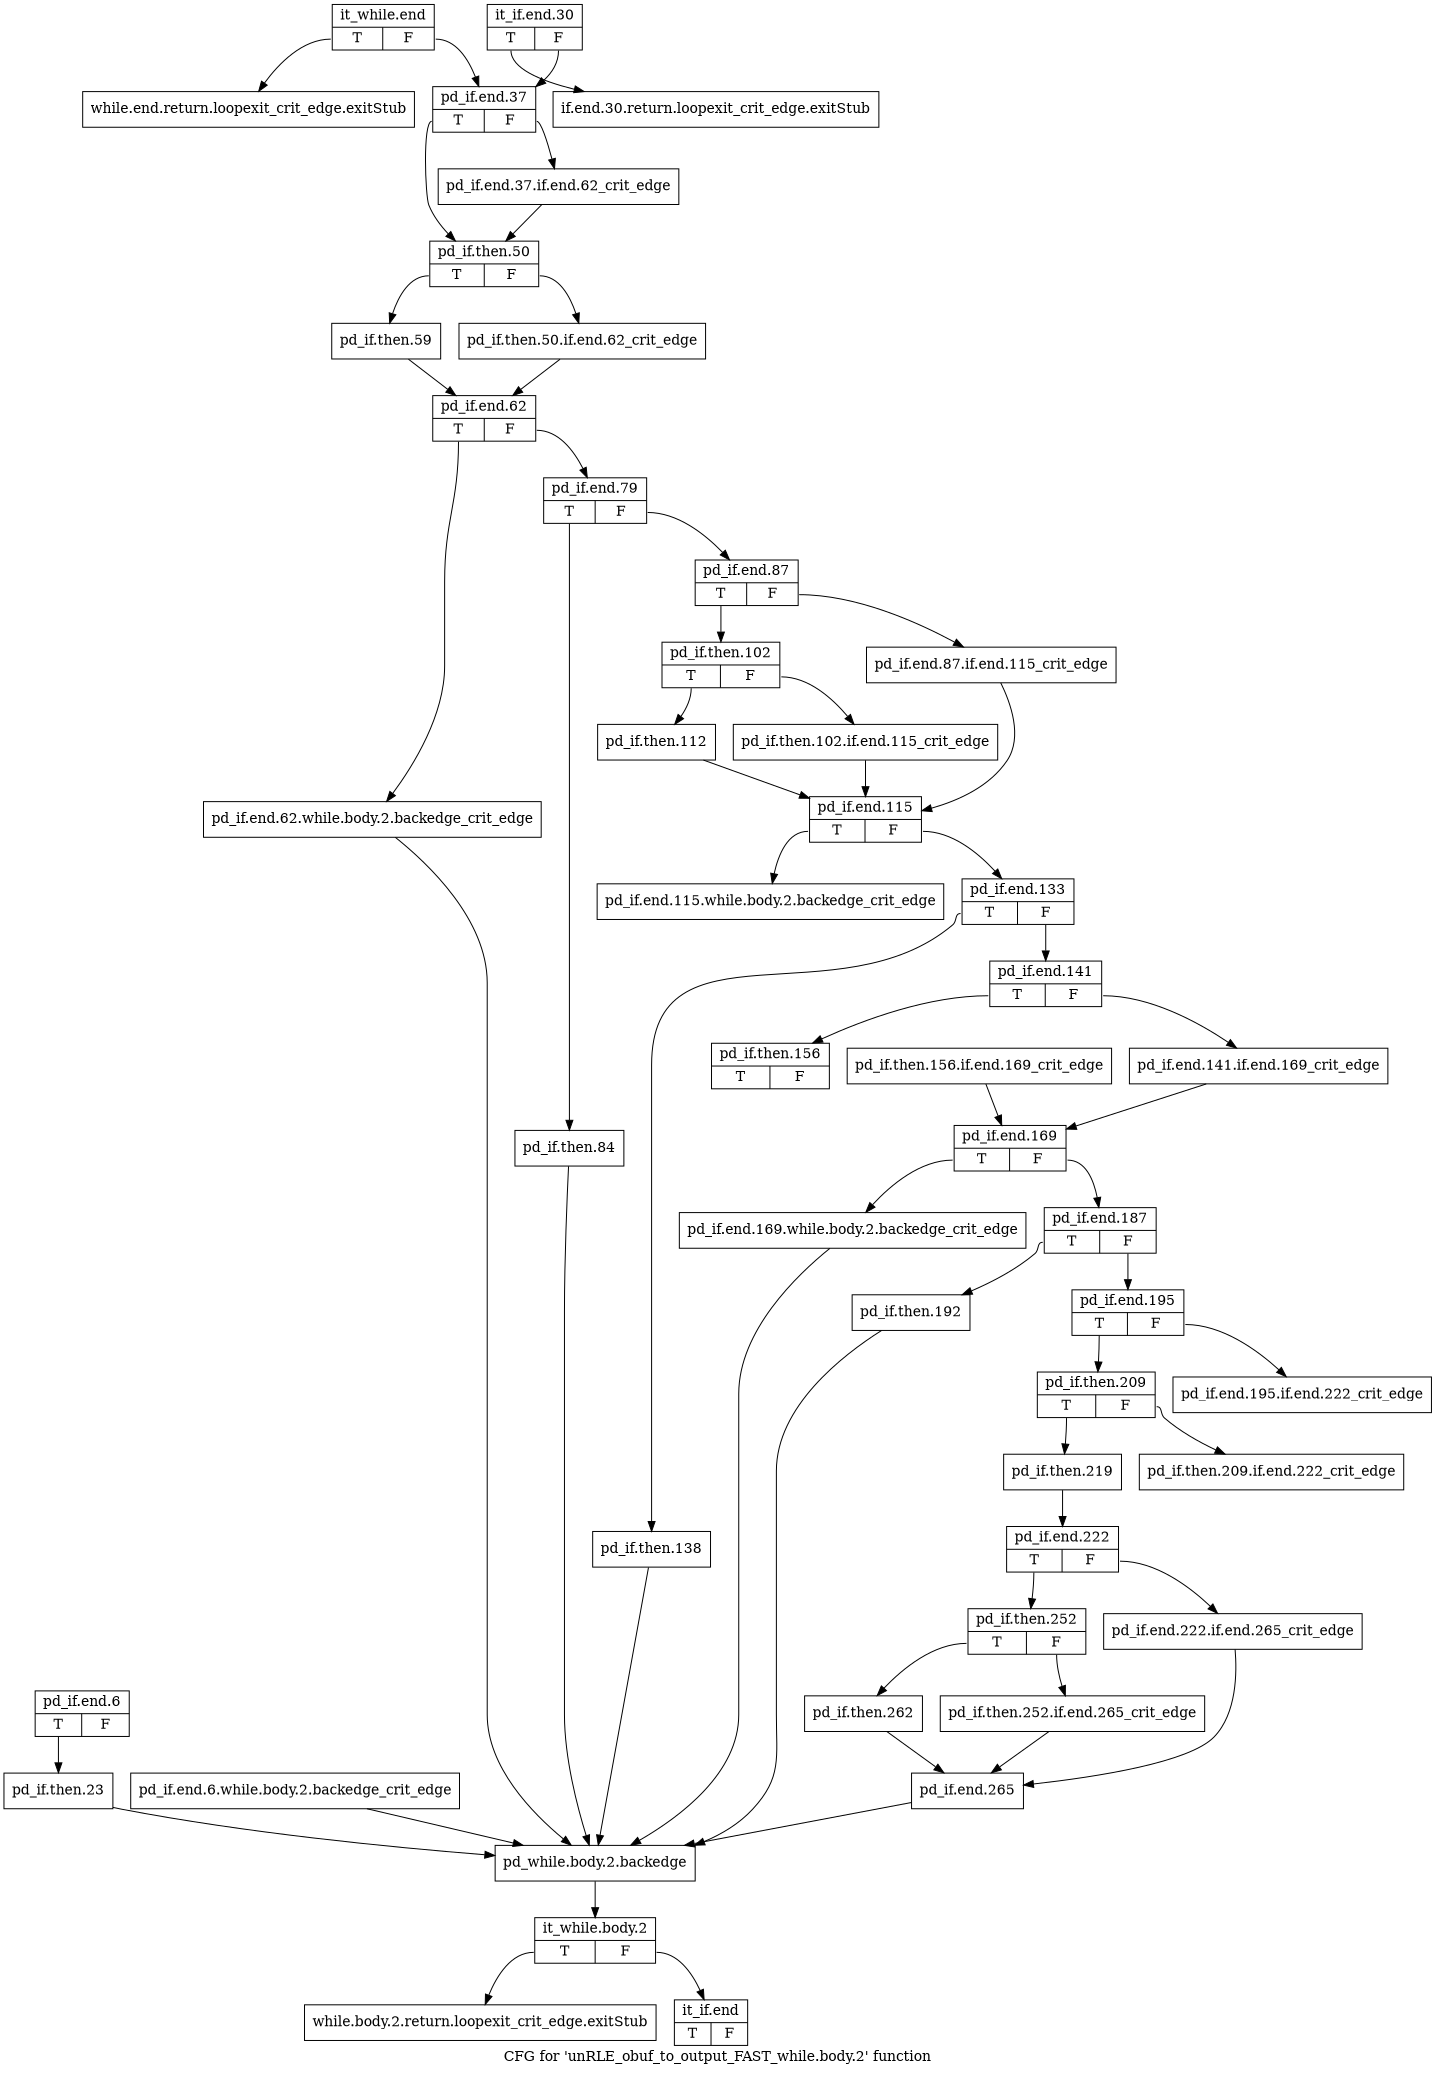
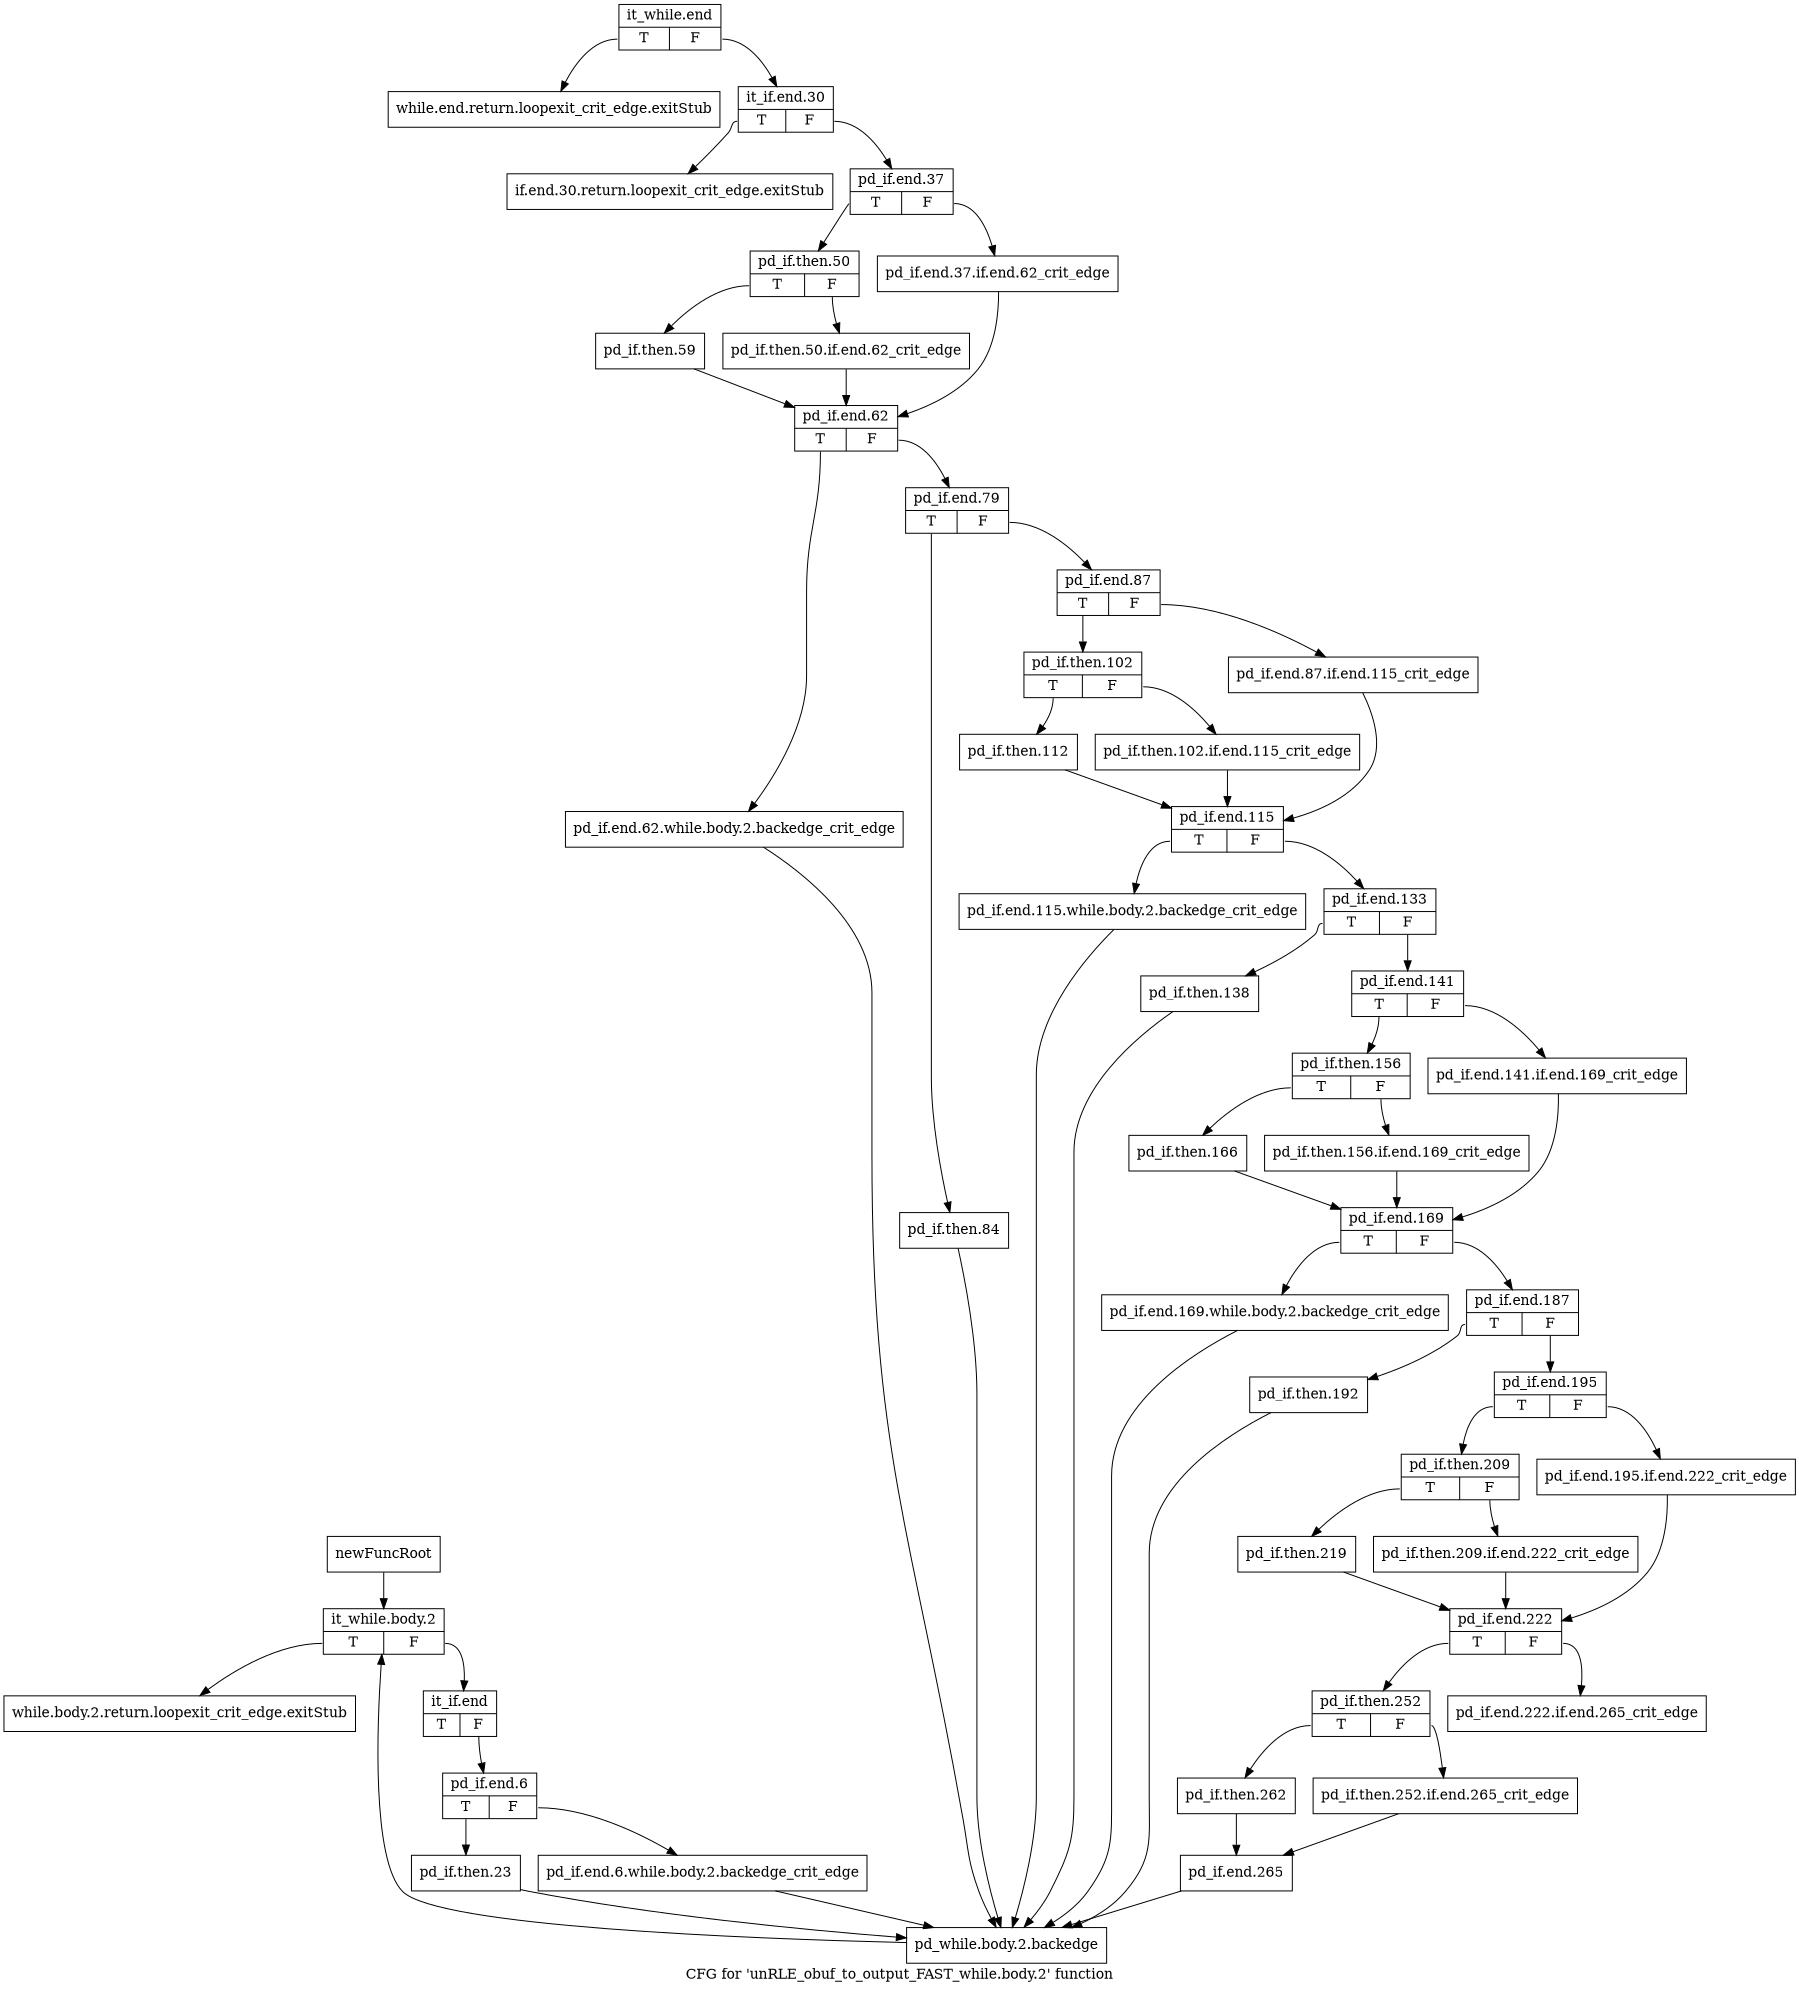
(461, 52) -> (752, 52)
(527, 219) -> (977, 370)
none -> (1382, 1112)
none -> (1188, 1153)
none -> (1036, 1413)
none -> (384, 1554)
none -> (1645, 1576)
none -> (1506, 1586)
none -> (480, 1750)
(1172, 1758) -> none
none -> (606, 1821)
